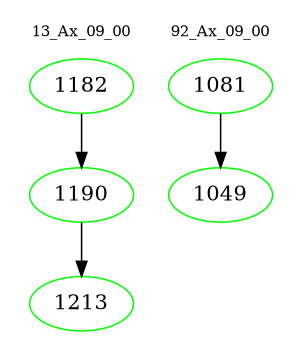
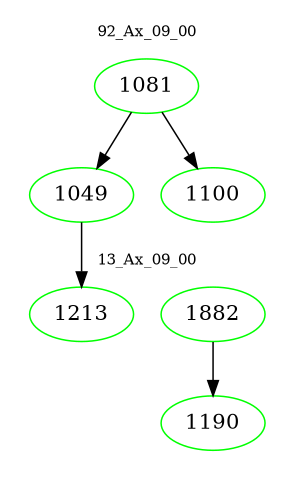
(82, 86) -> (213, 314)
none -> (213, 195)
(82, 242) -> (82, 256)
